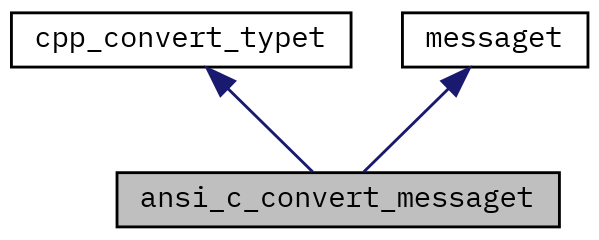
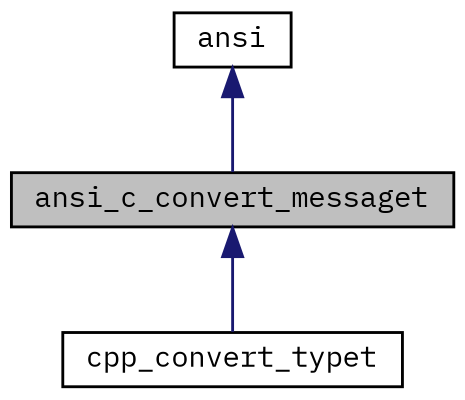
(495, 40) -> (233, 40)
(270, 130) -> (233, 295)
